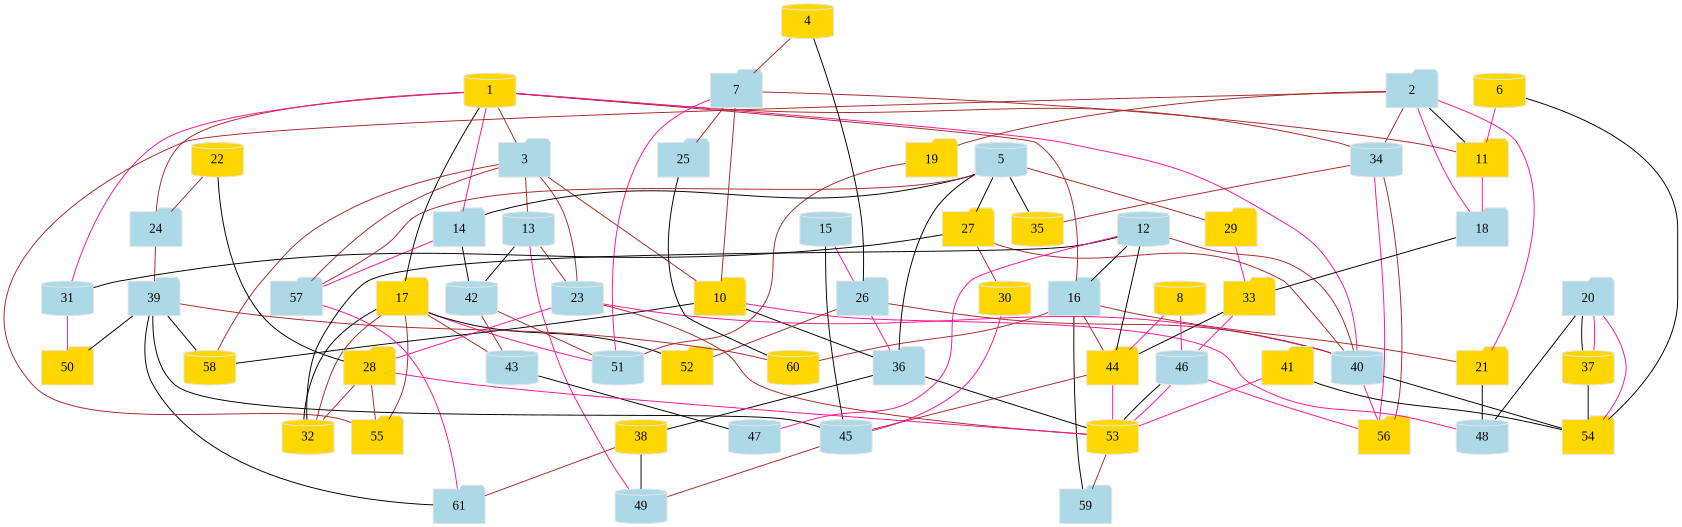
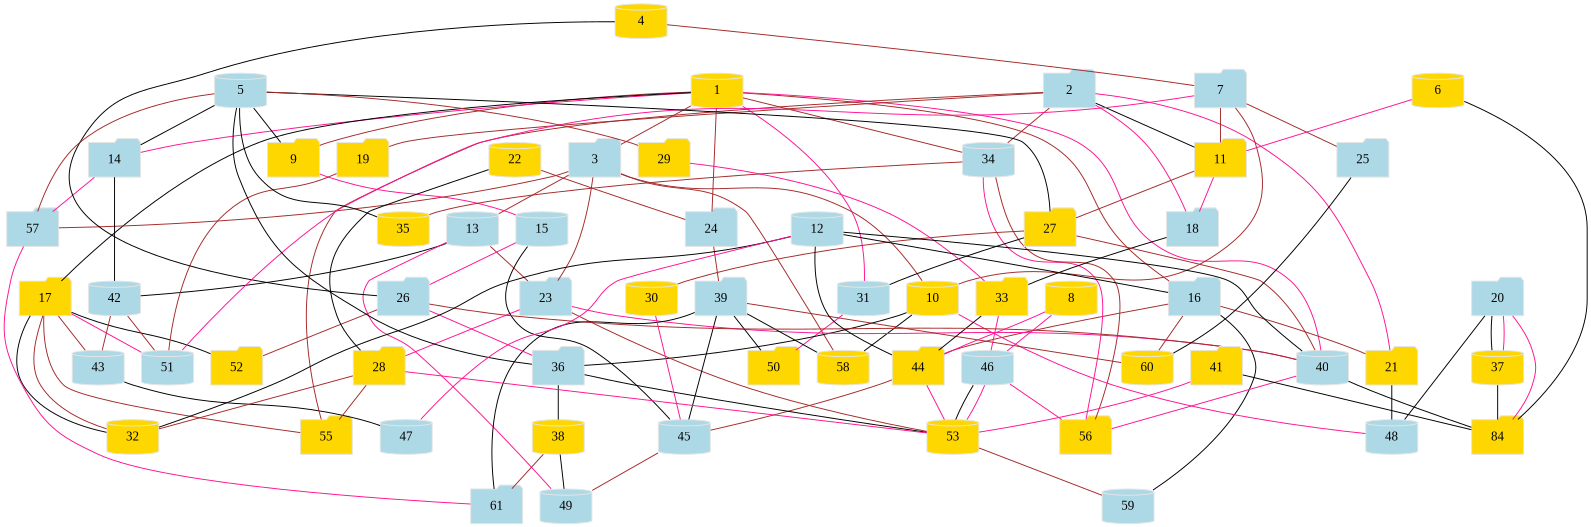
none -> (294, 160)
none -> (1135, 194)
(1284, 262) -> (1076, 255)
(578, 298) -> (546, 298)
(720, 298) -> (933, 298)
(1588, 437) -> (1498, 437)
(1086, 506) -> (1128, 506)
